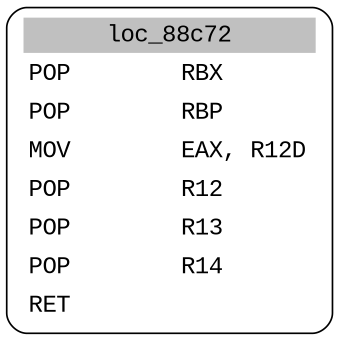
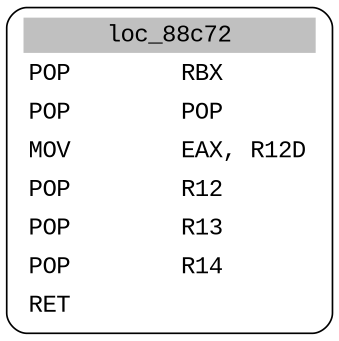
(126, 112) -> (126, 112)
